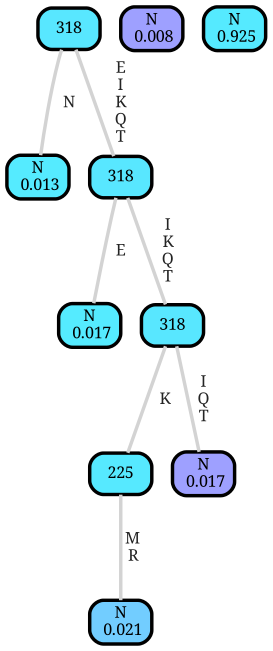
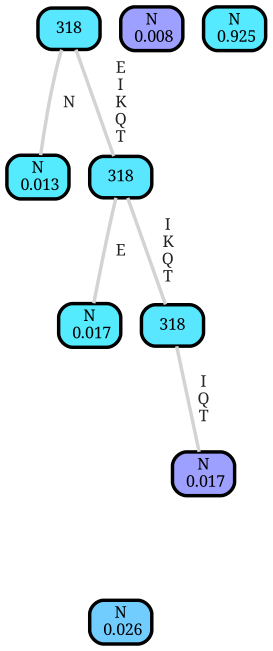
(121, 474) -> none
(121, 622) -> (121, 622)
